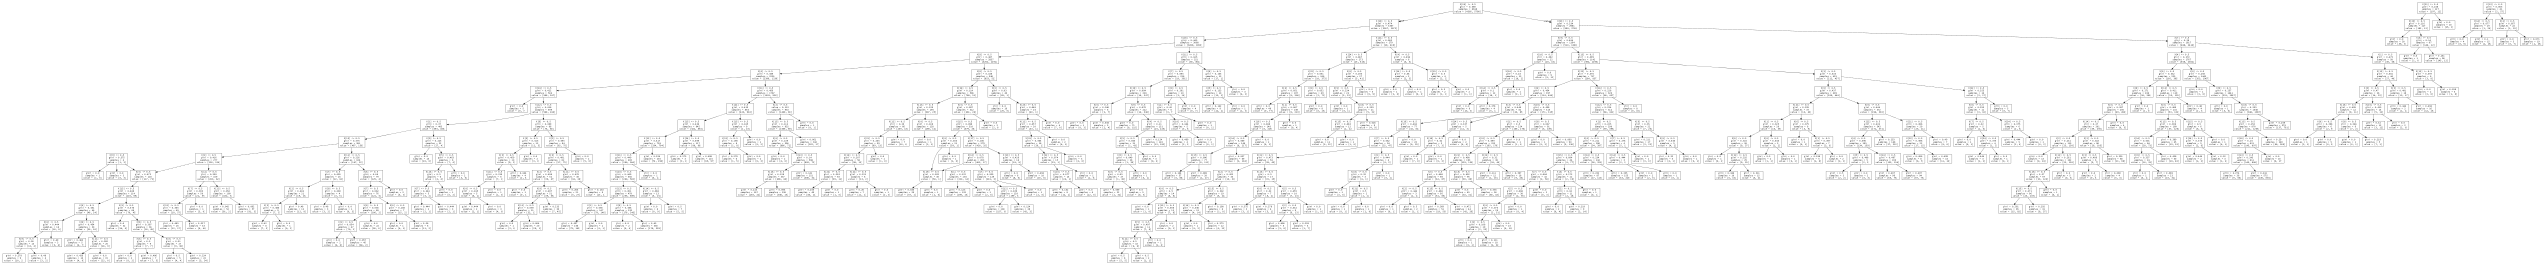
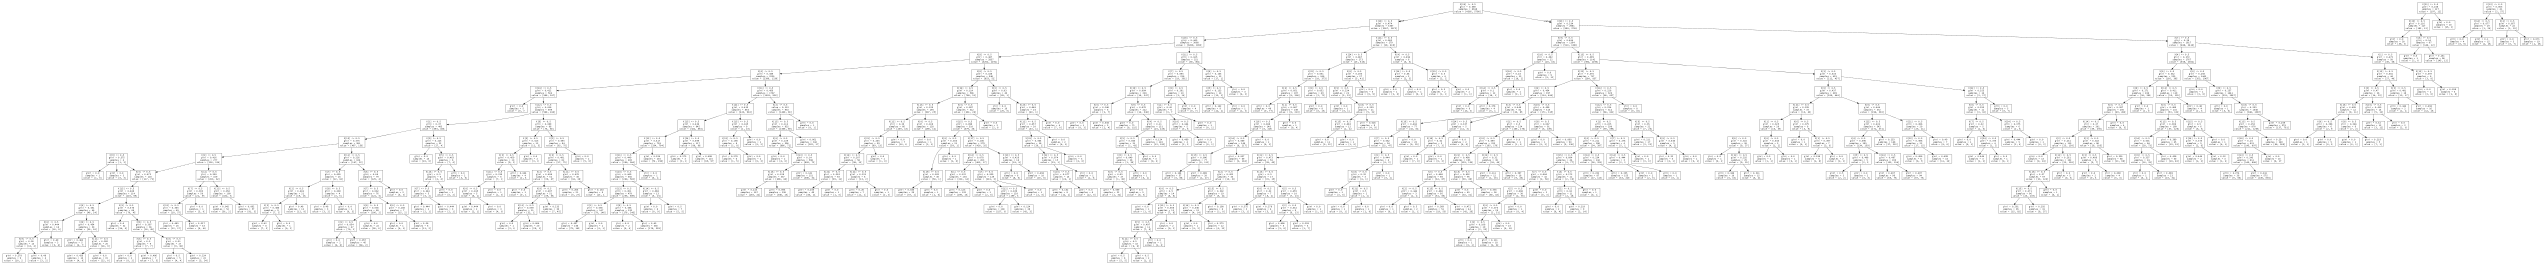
(1756, 133) -> none
(953, 167) -> (967, 167)
